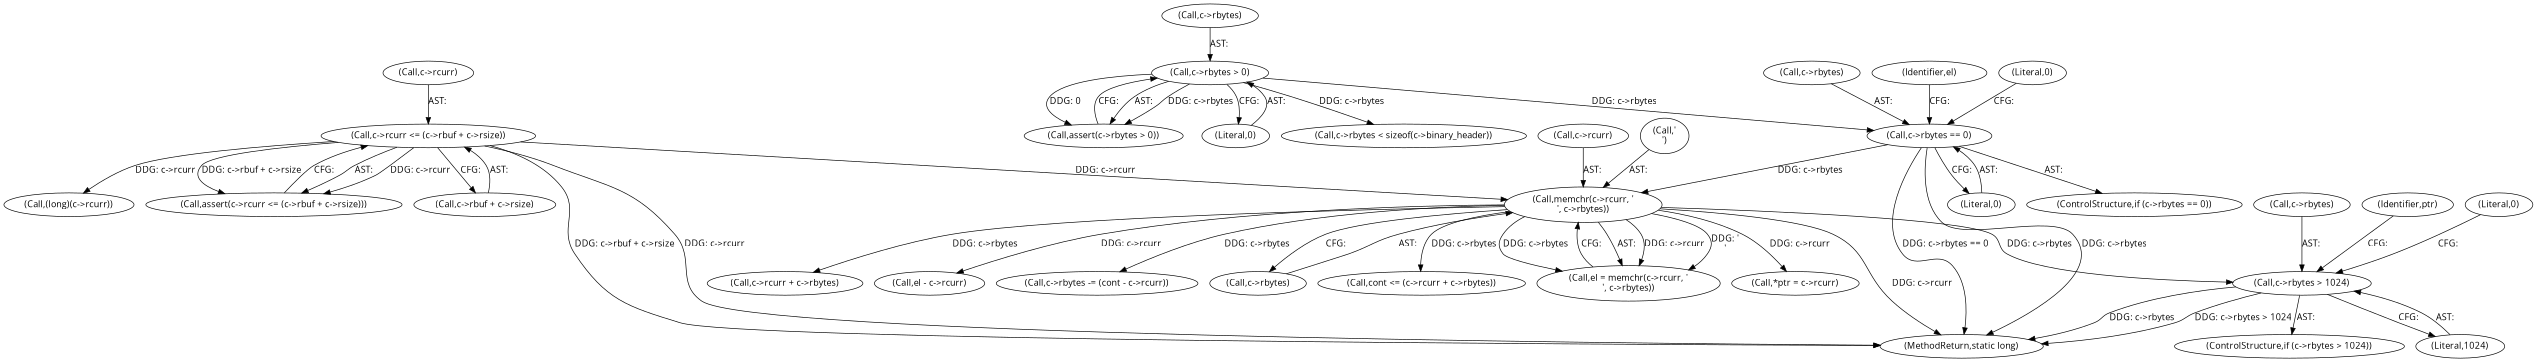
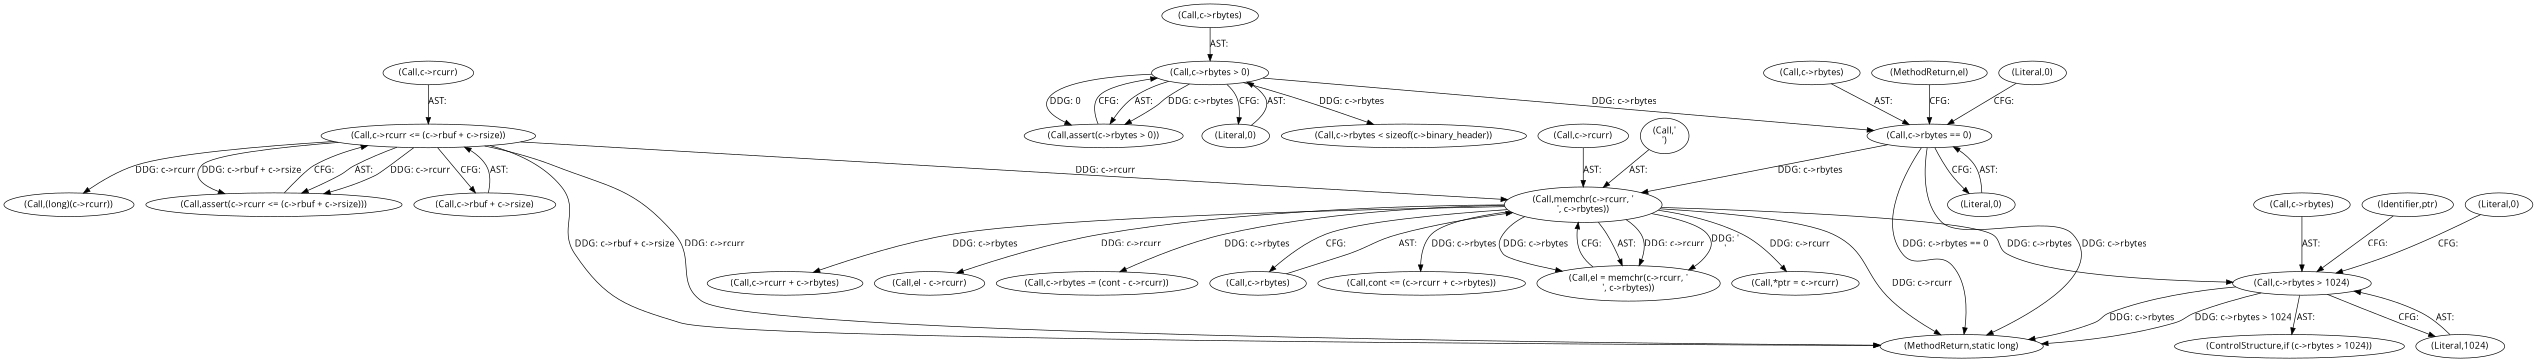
(1929, 73) -> (1929, 73)
(2134, 205) -> none
